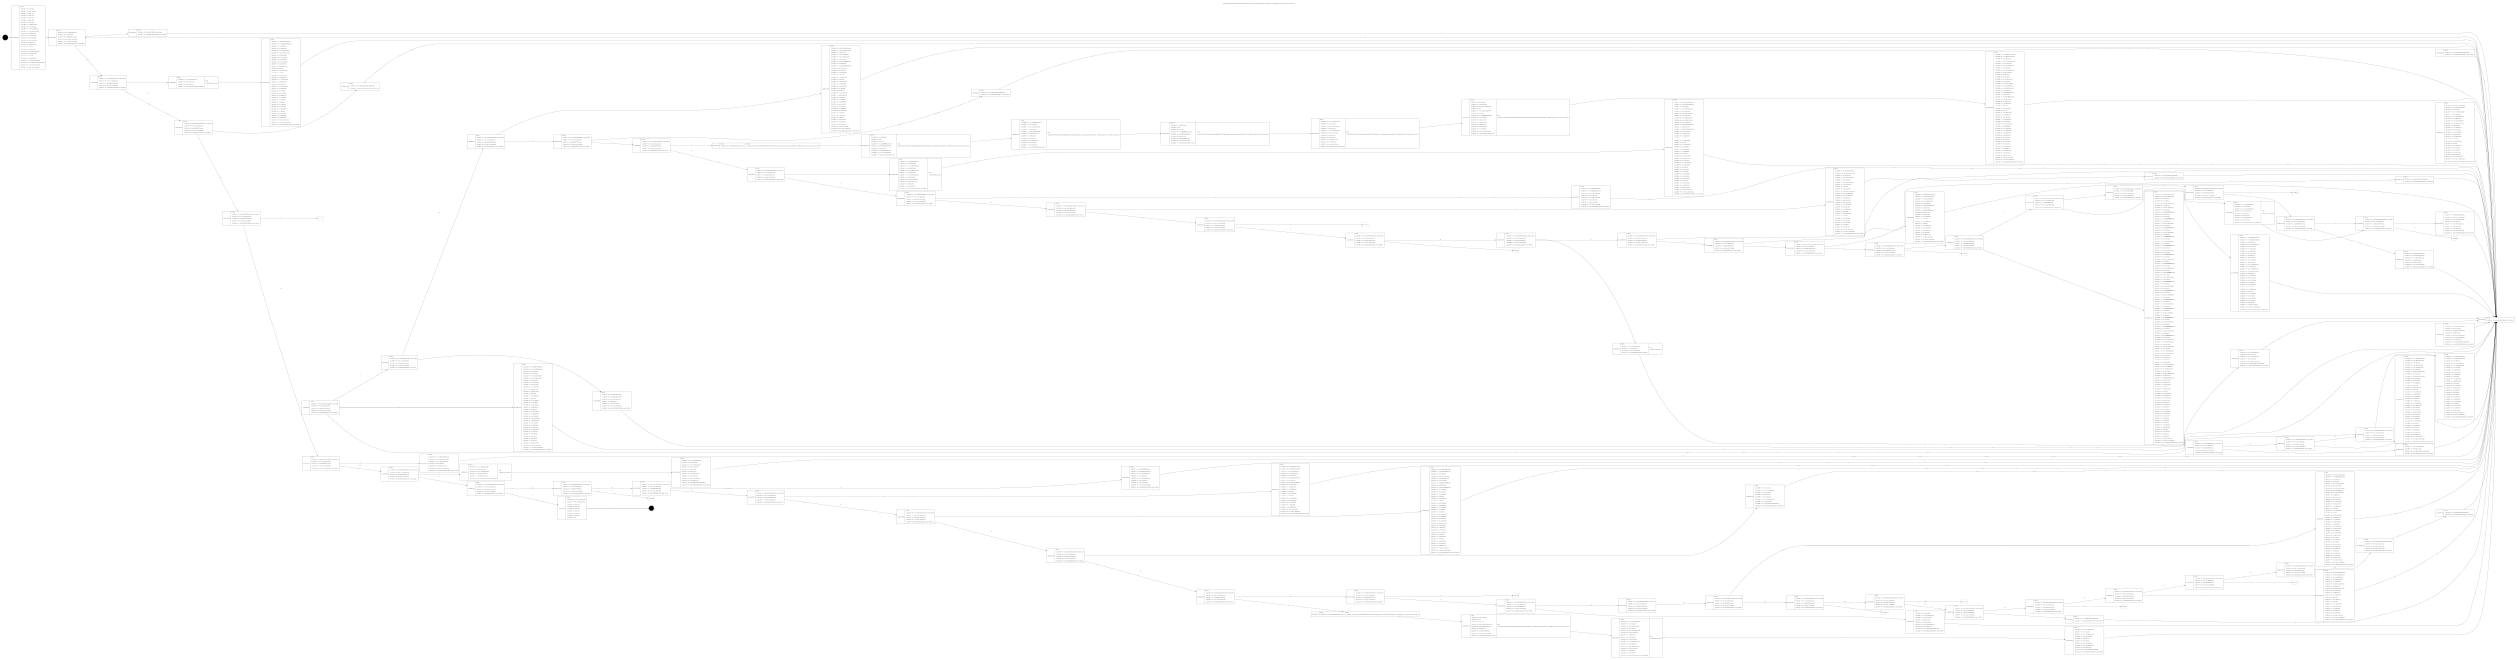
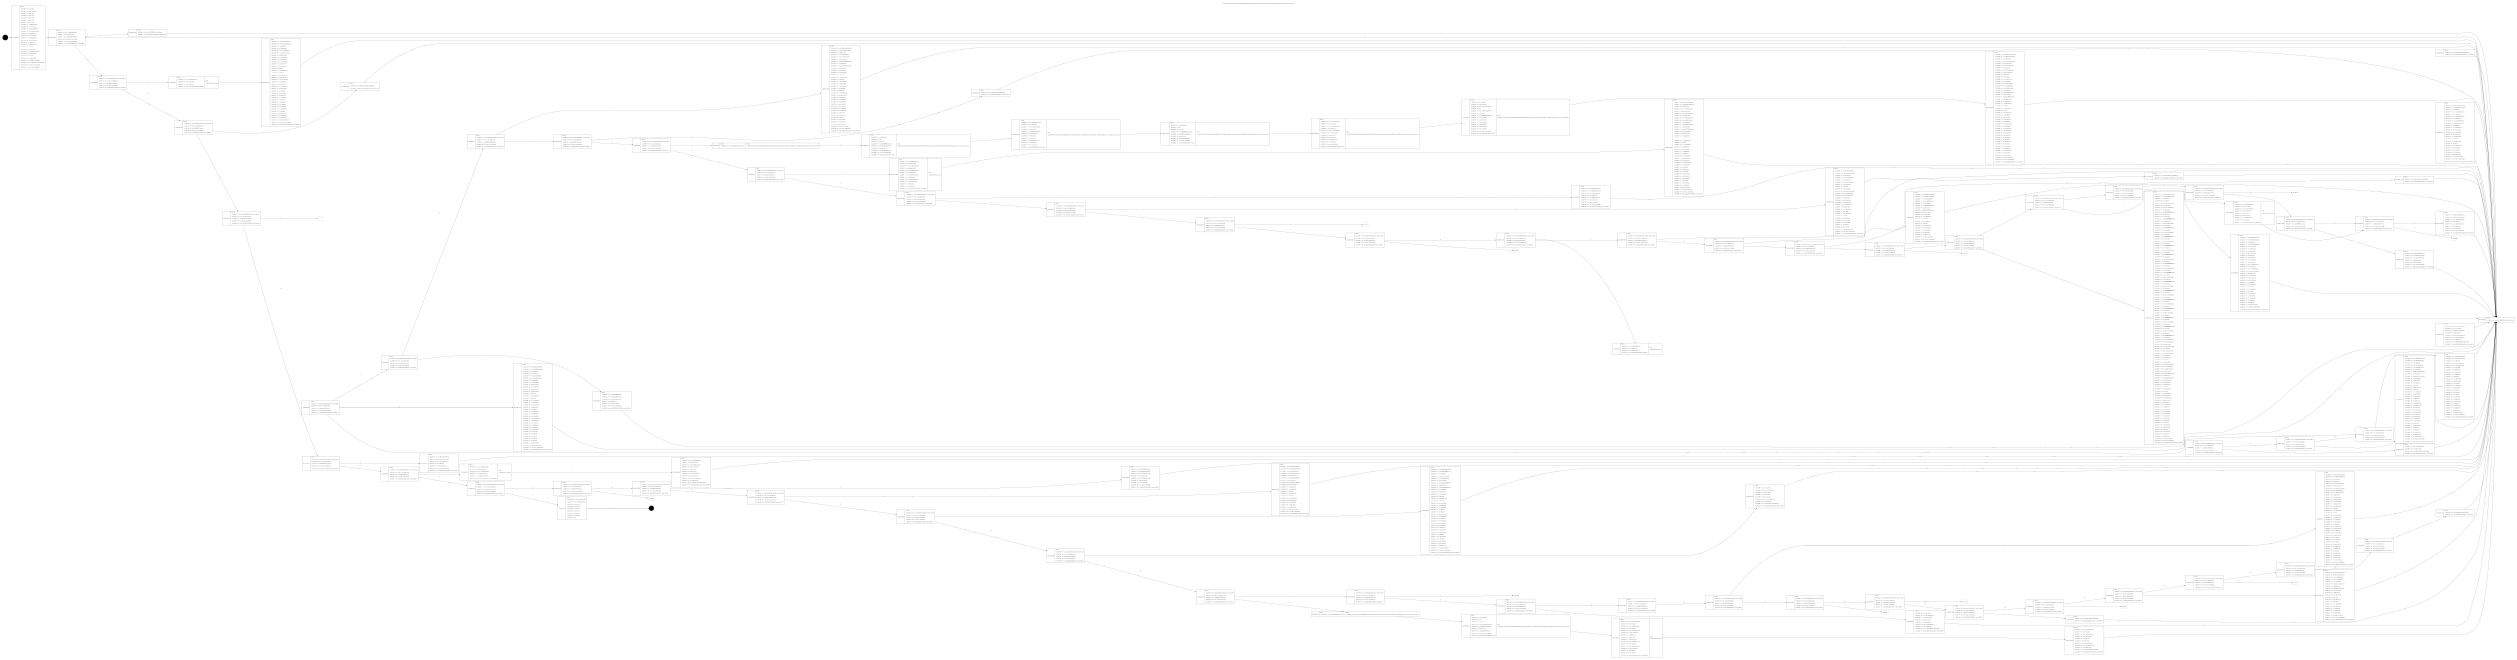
(2250, 359) -> none
